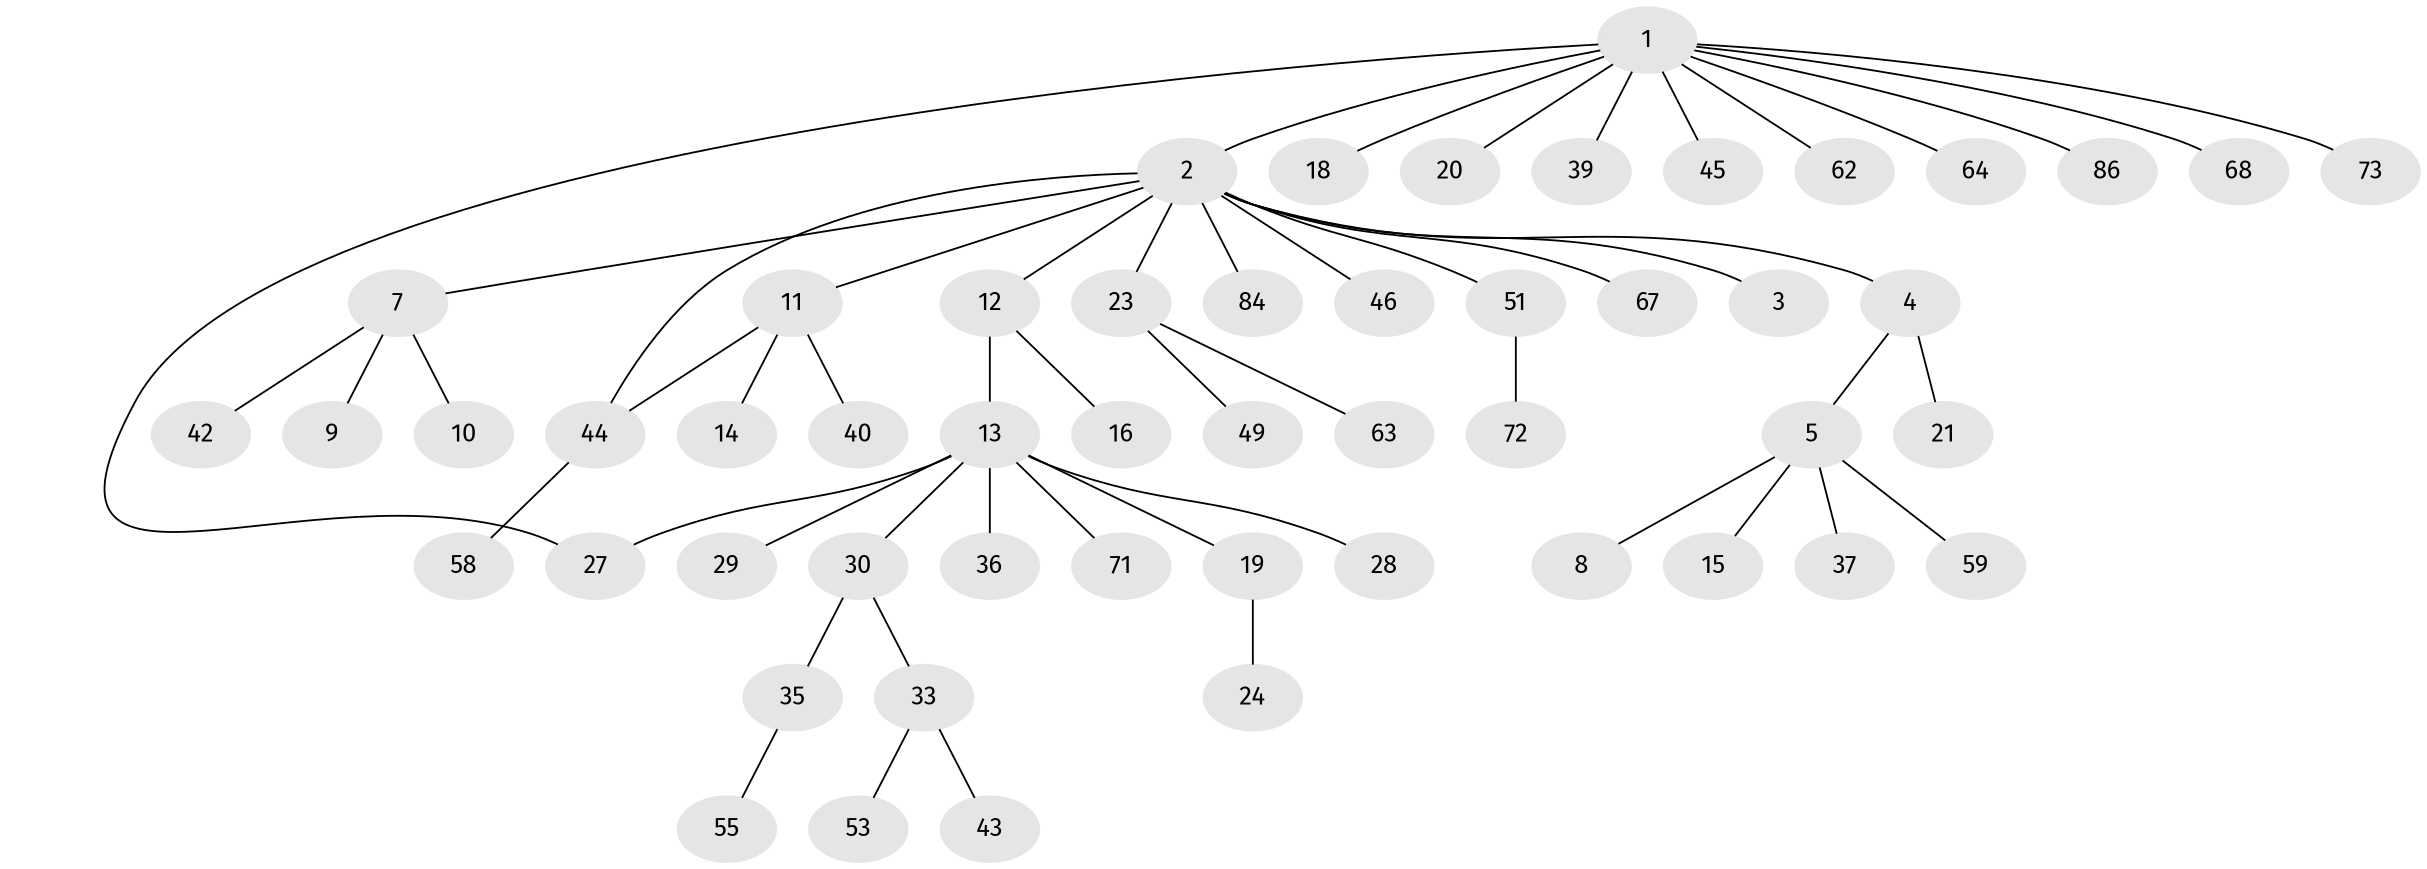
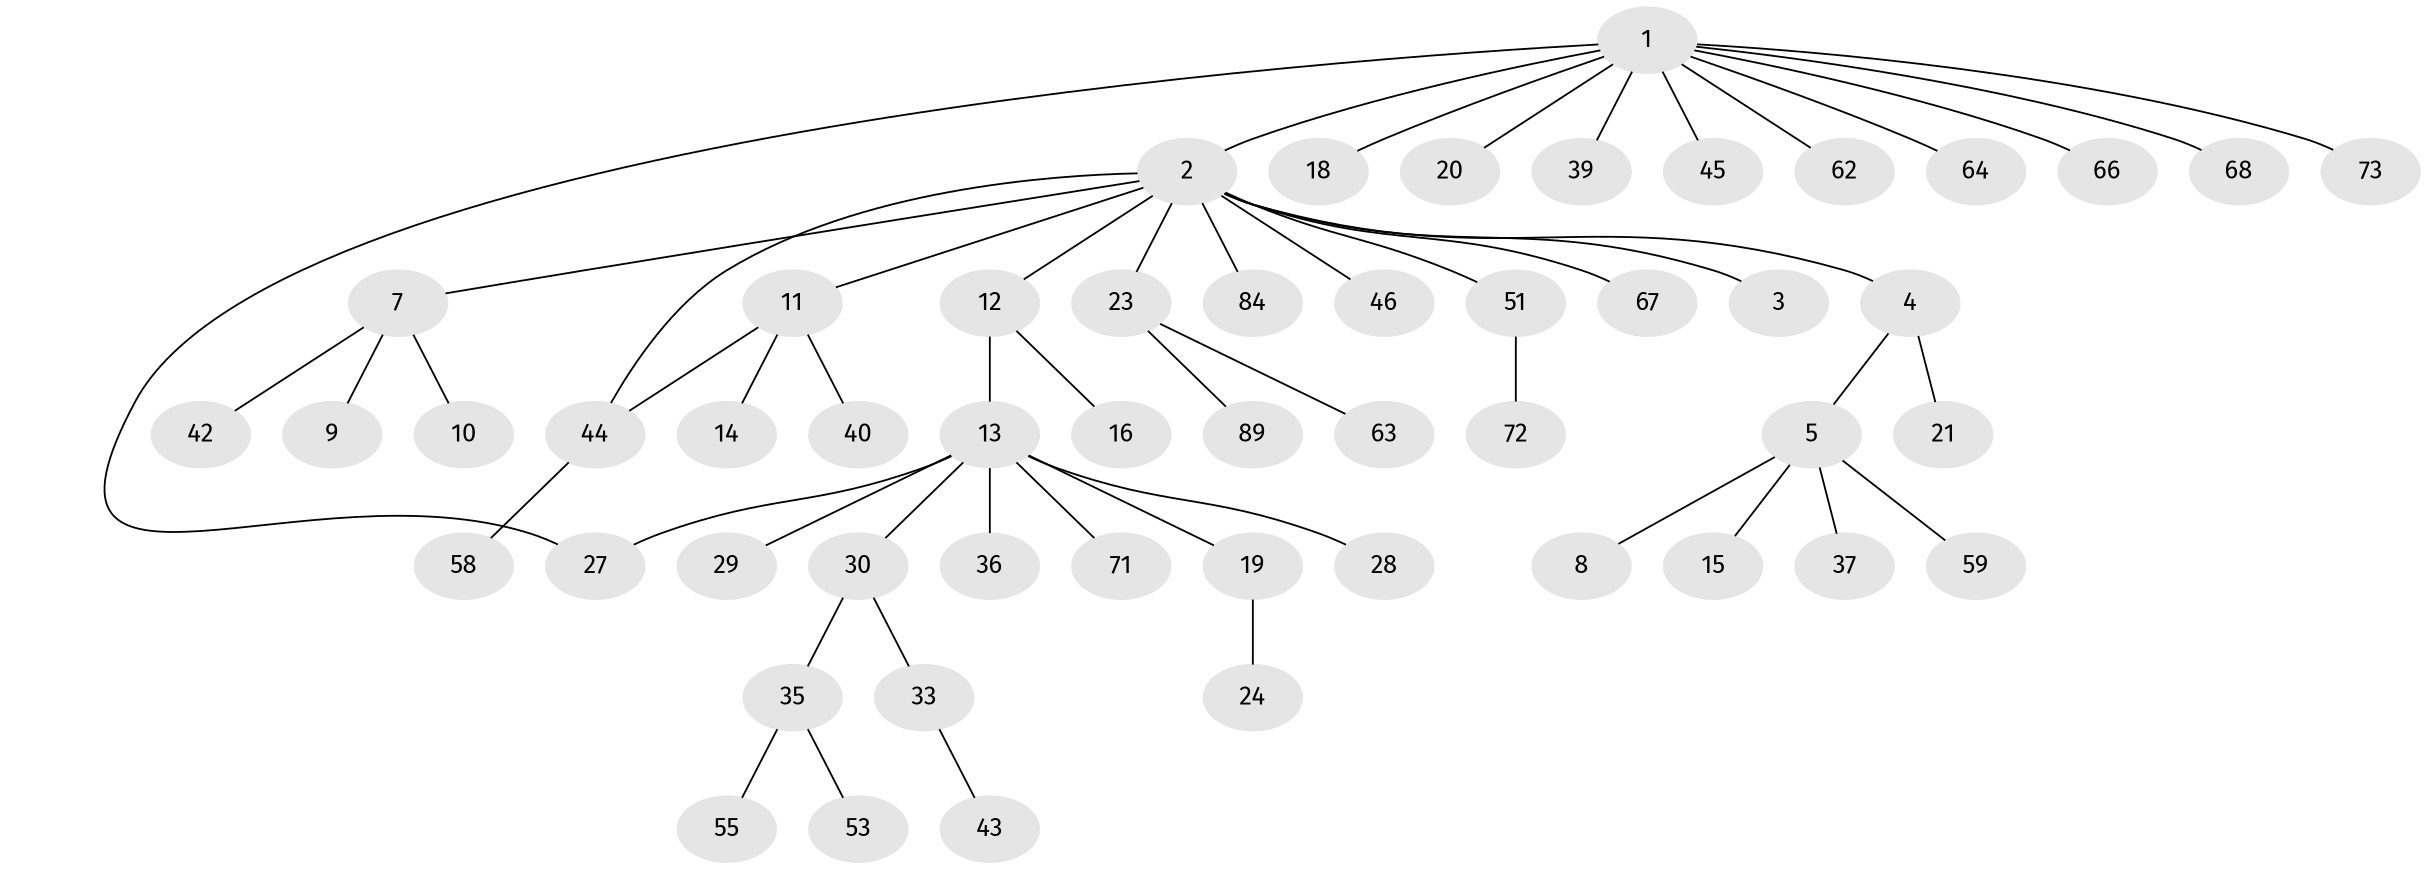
(2108, 172) -> (2108, 172)
(1253, 435) -> (1253, 435)
(891, 764) -> (826, 764)
